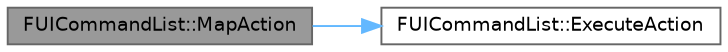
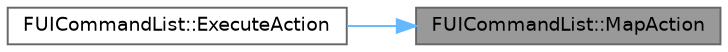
(337, 26) -> (372, 26)
